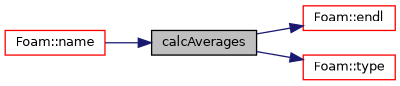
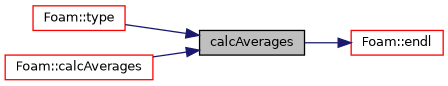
(55, 43) -> (79, 67)
(273, 55) -> (156, 29)
